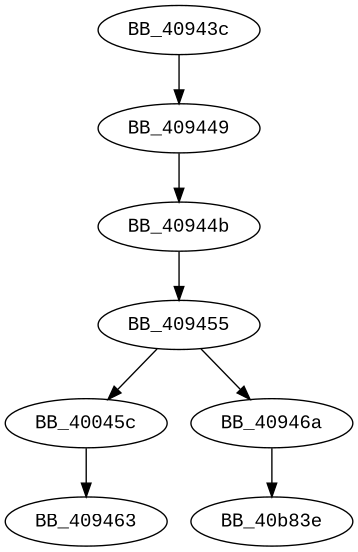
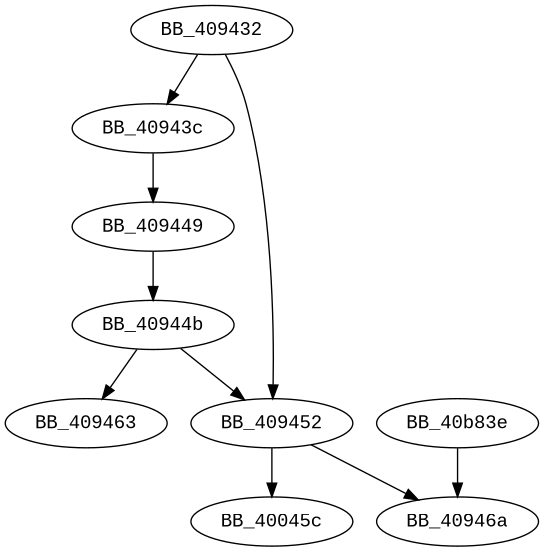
none -> (212, 30)
(179, 325) -> (272, 423)
(86, 466) -> (124, 368)
(272, 466) -> (458, 466)
